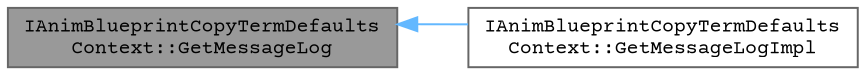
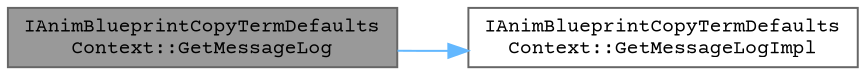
(443, 24) -> (423, 51)
